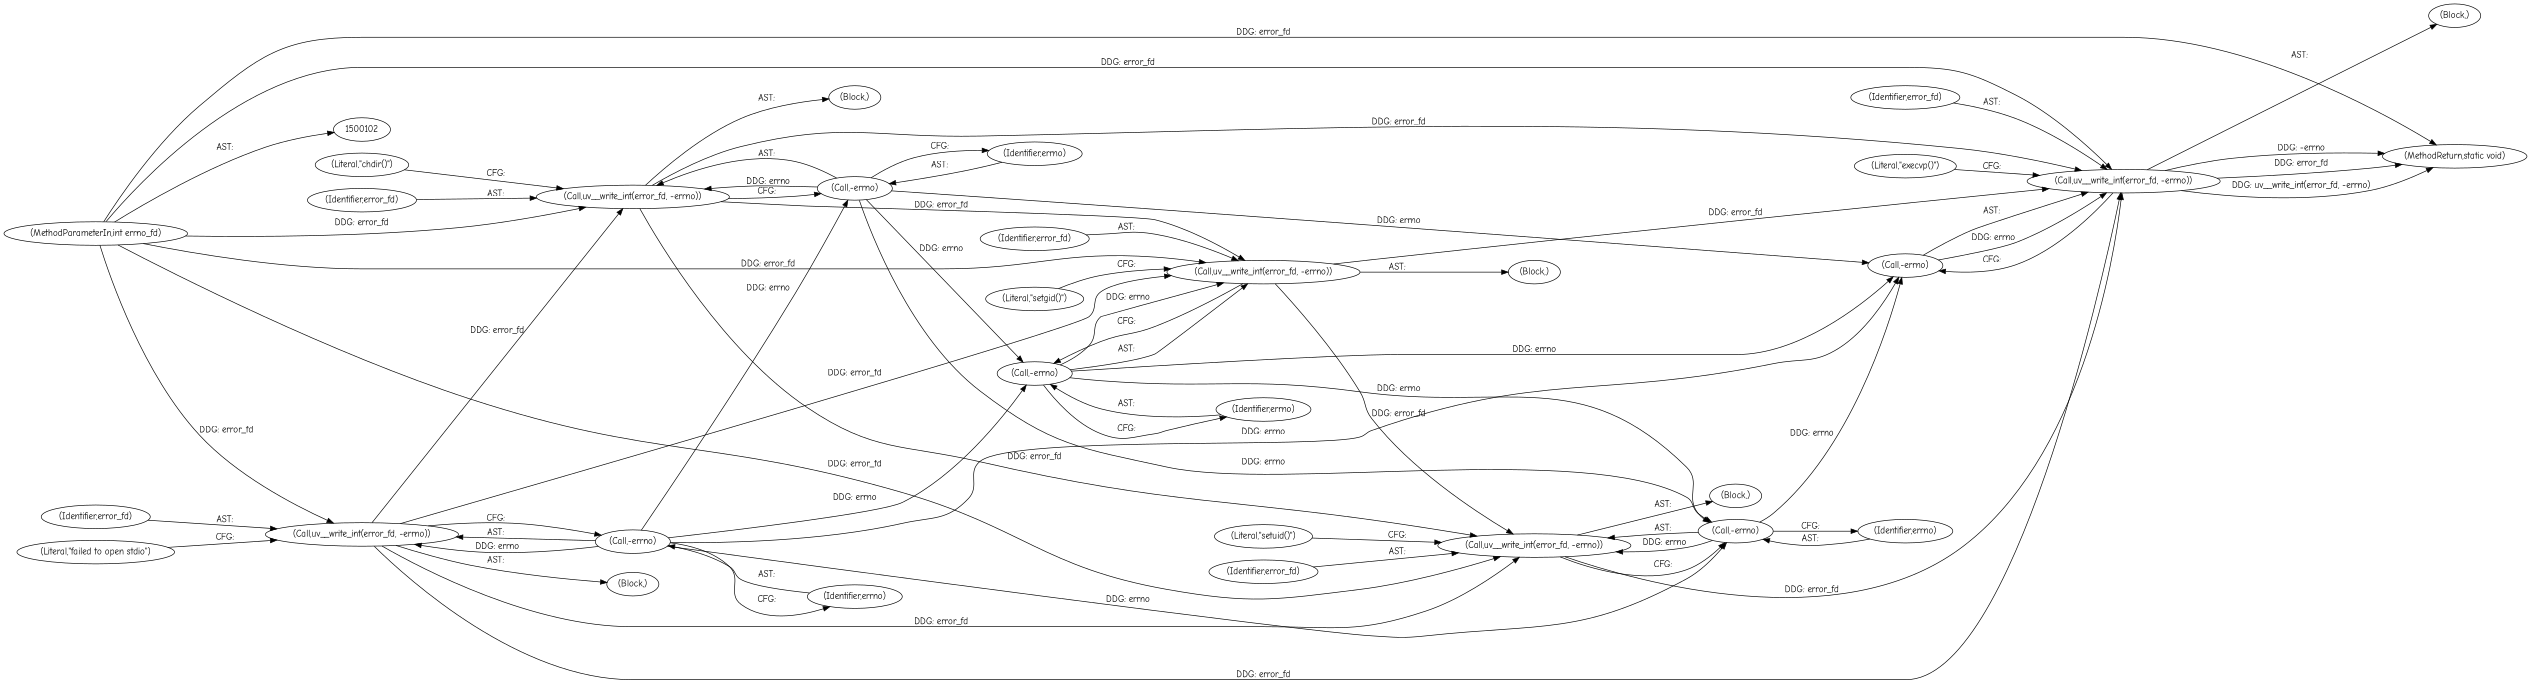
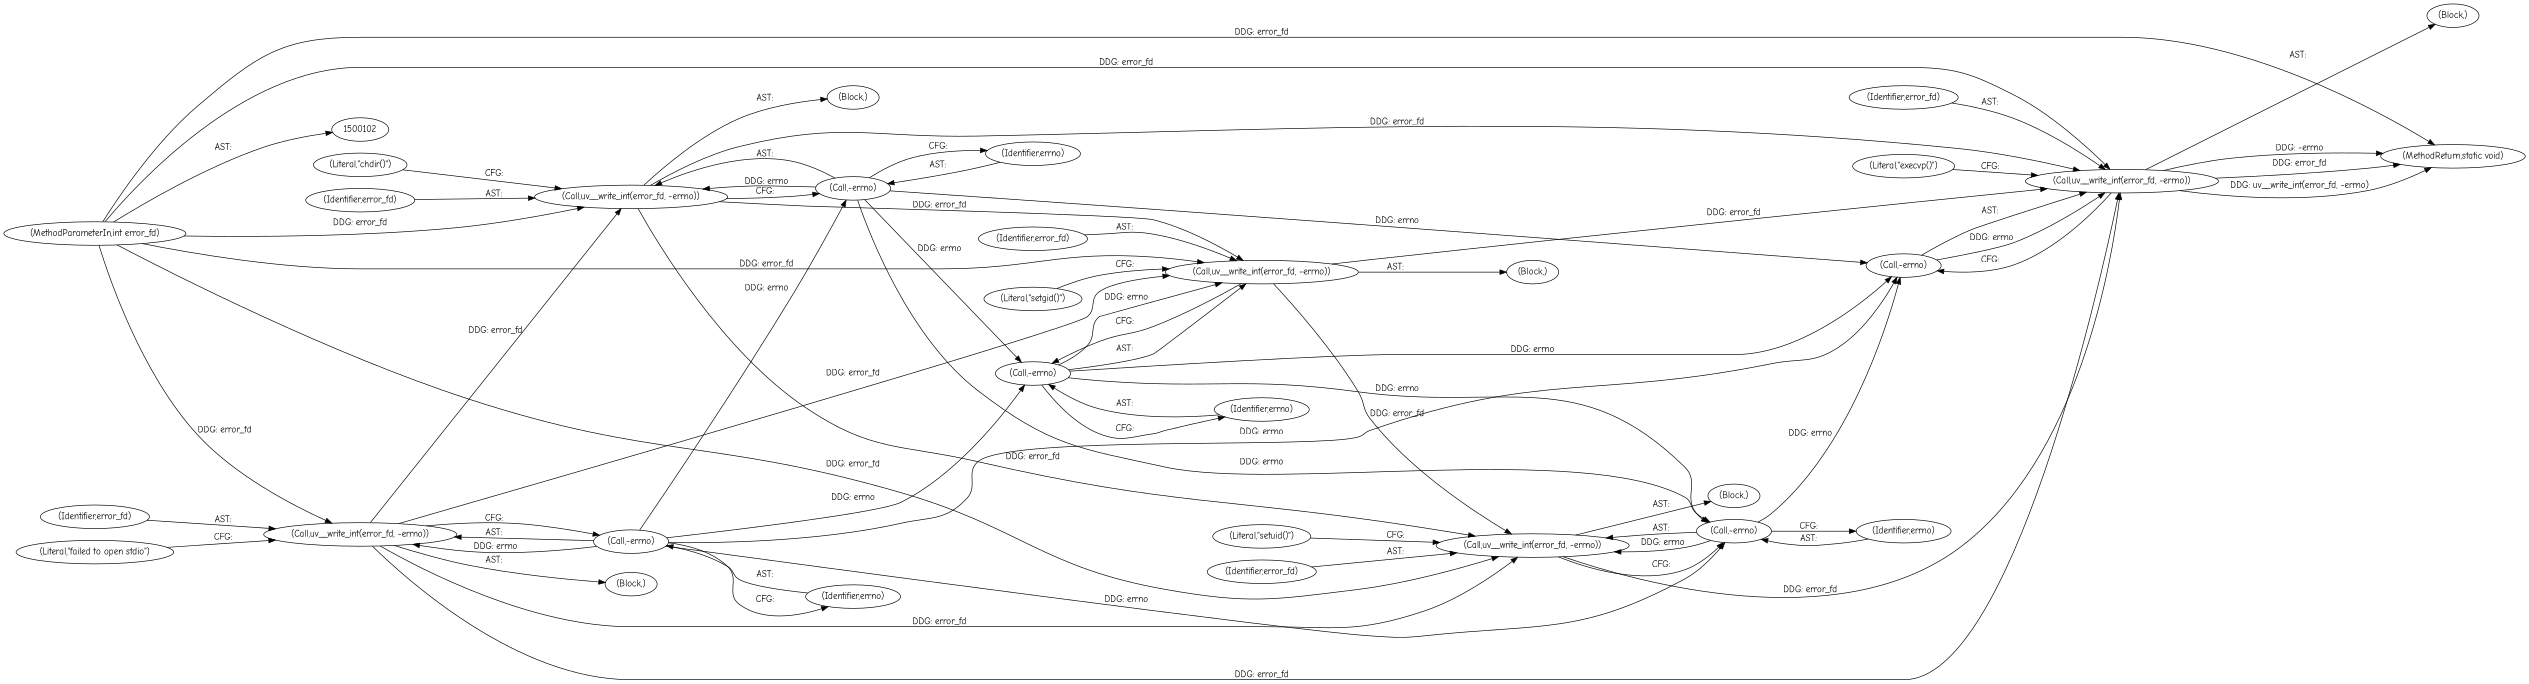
(96, 234) -> (95, 234)
